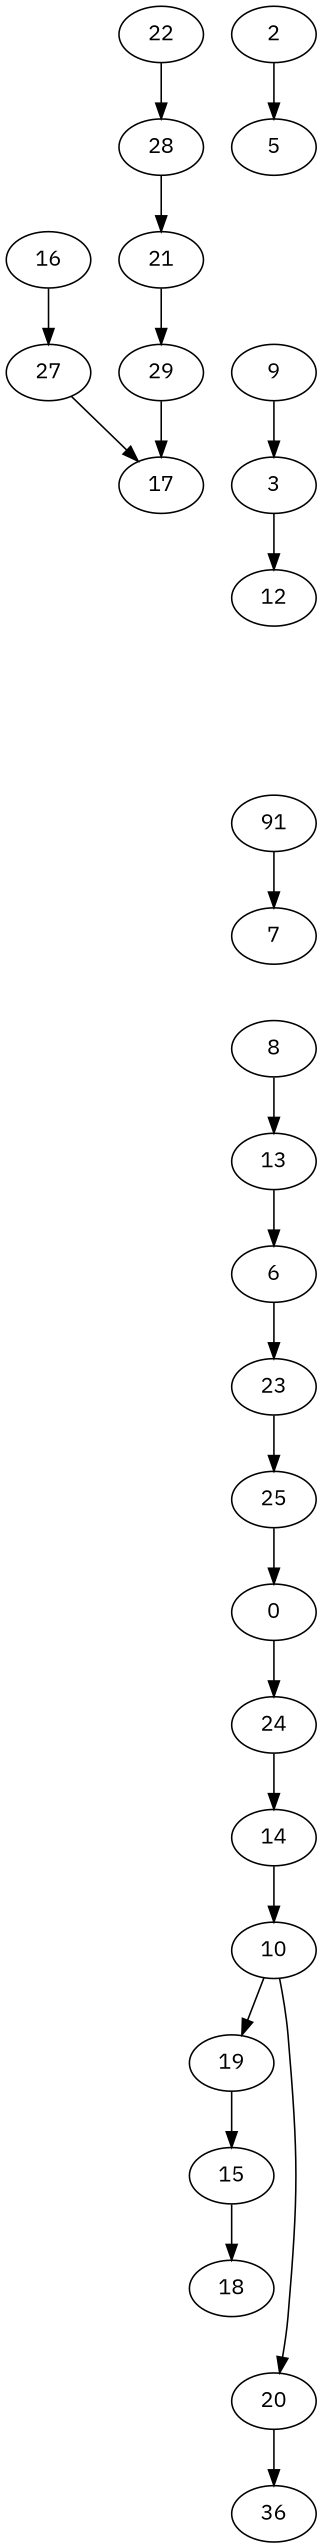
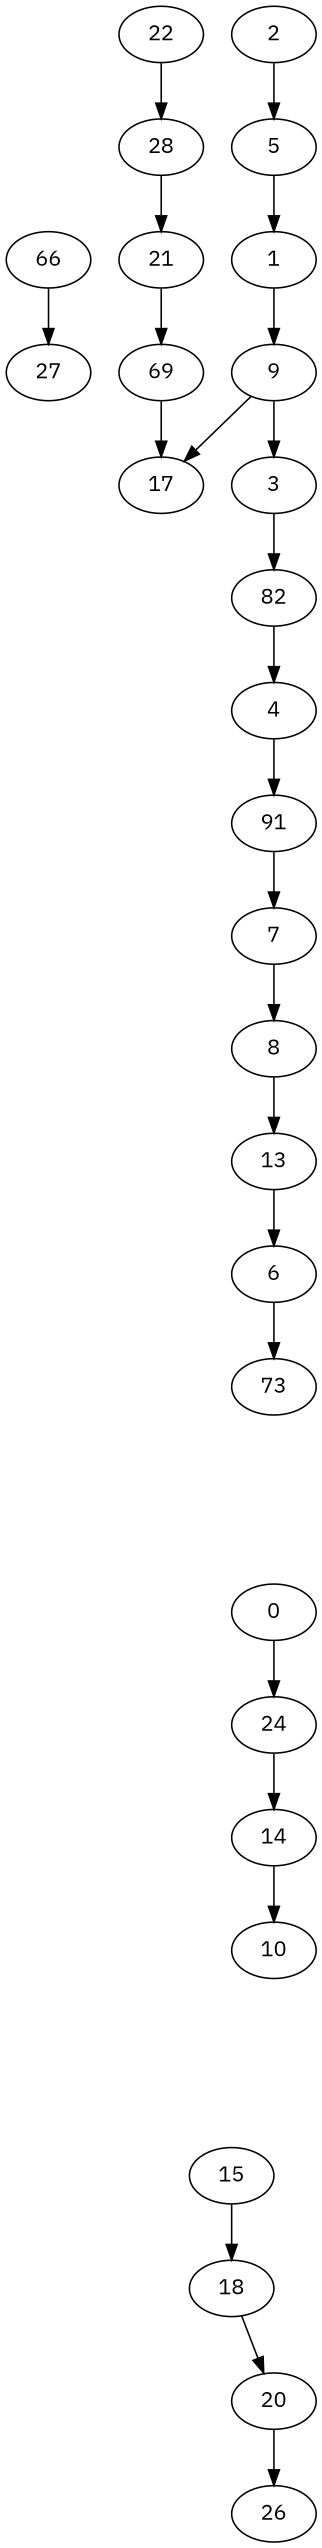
(49, 260) -> (49, 260)
none -> (274, 260)
(161, 373) -> (161, 373)
(99, 423) -> (223, 423)
(274, 598) -> (274, 598)
none -> (274, 711)
none -> (274, 985)
(274, 1387) -> (274, 1387)
(274, 1500) -> none
(232, 2063) -> none
(296, 2168) -> (250, 2337)
(274, 2514) -> (274, 2514)
